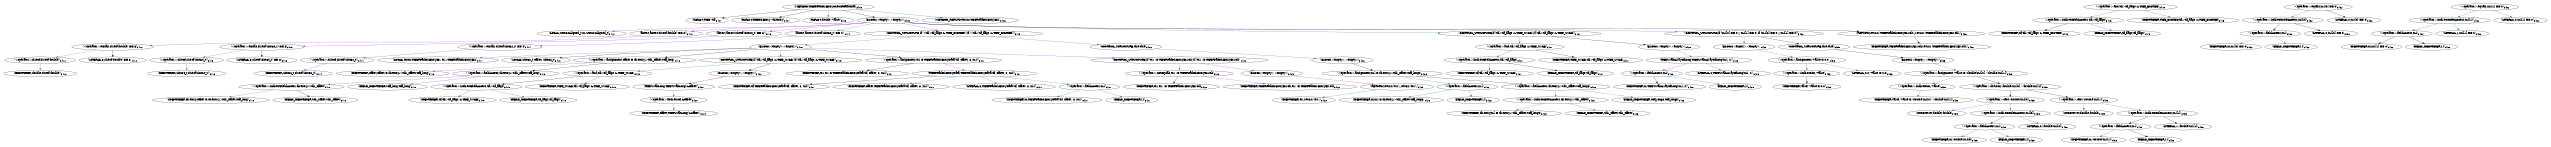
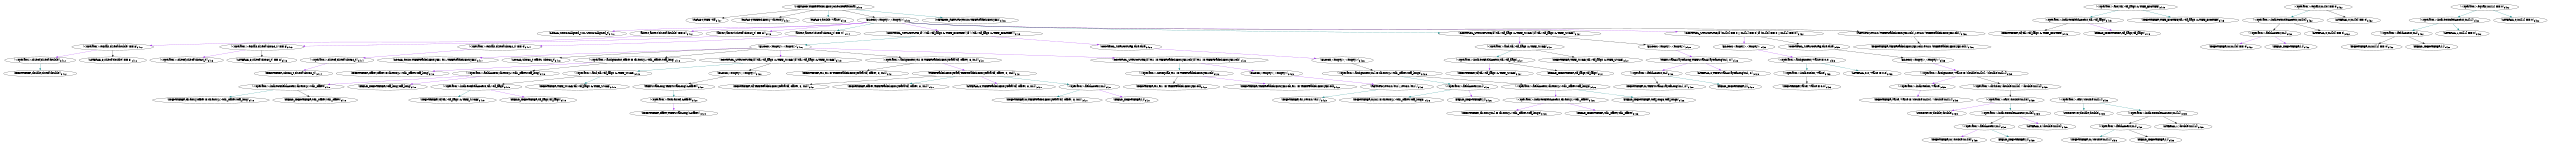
(187, 74) -> none
(2047, 93) -> none
